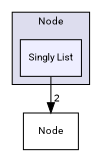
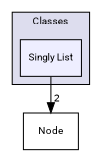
(51, 22) -> (51, 22)
